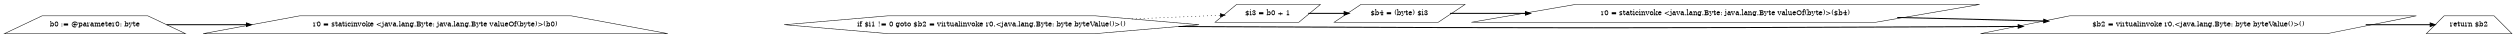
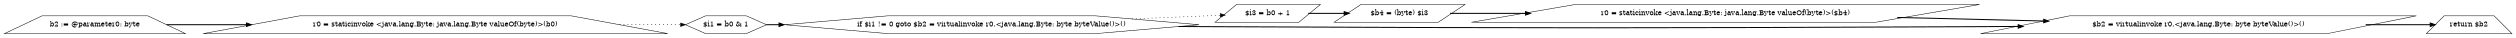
(95, 25) -> (95, 25)
none -> (726, 25)
